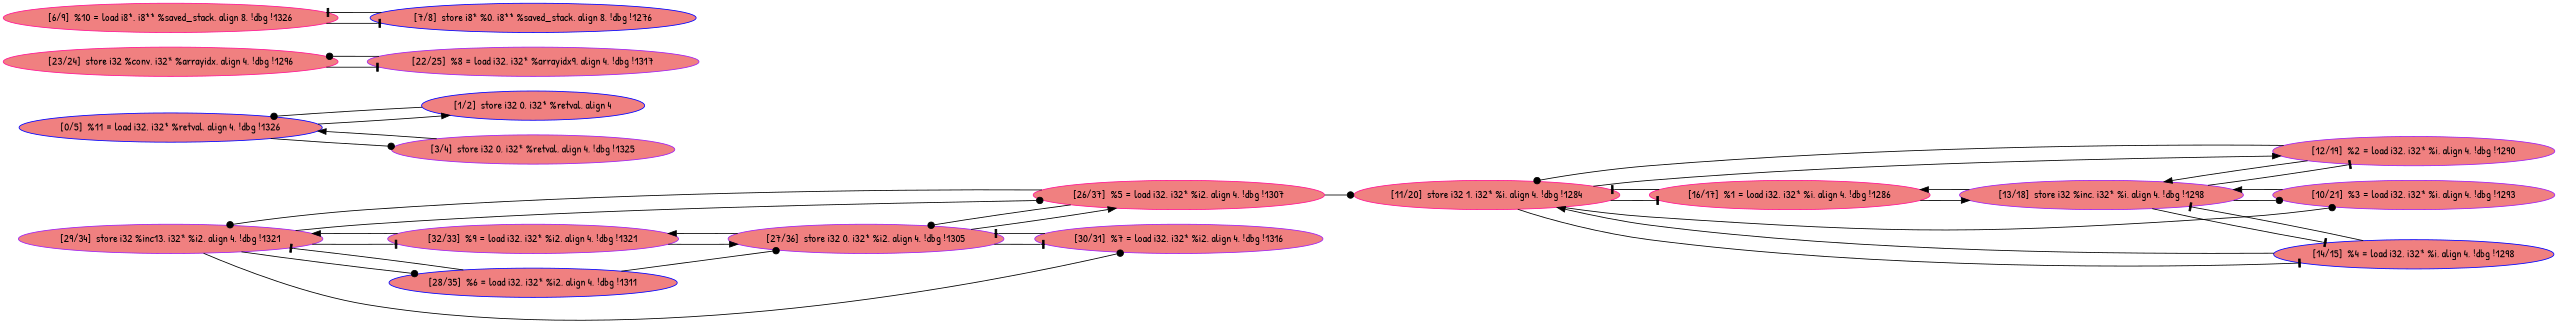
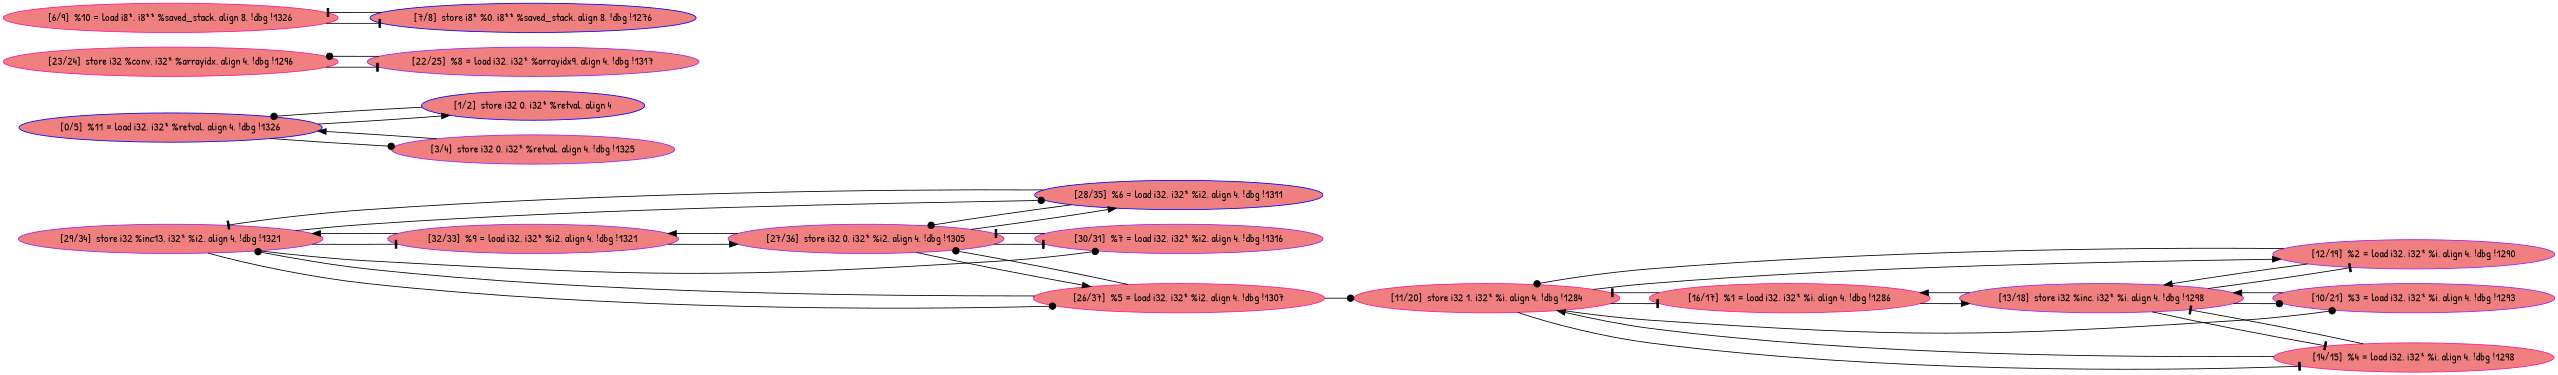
none -> (1040, 220)
(2414, 254) -> (2414, 358)
